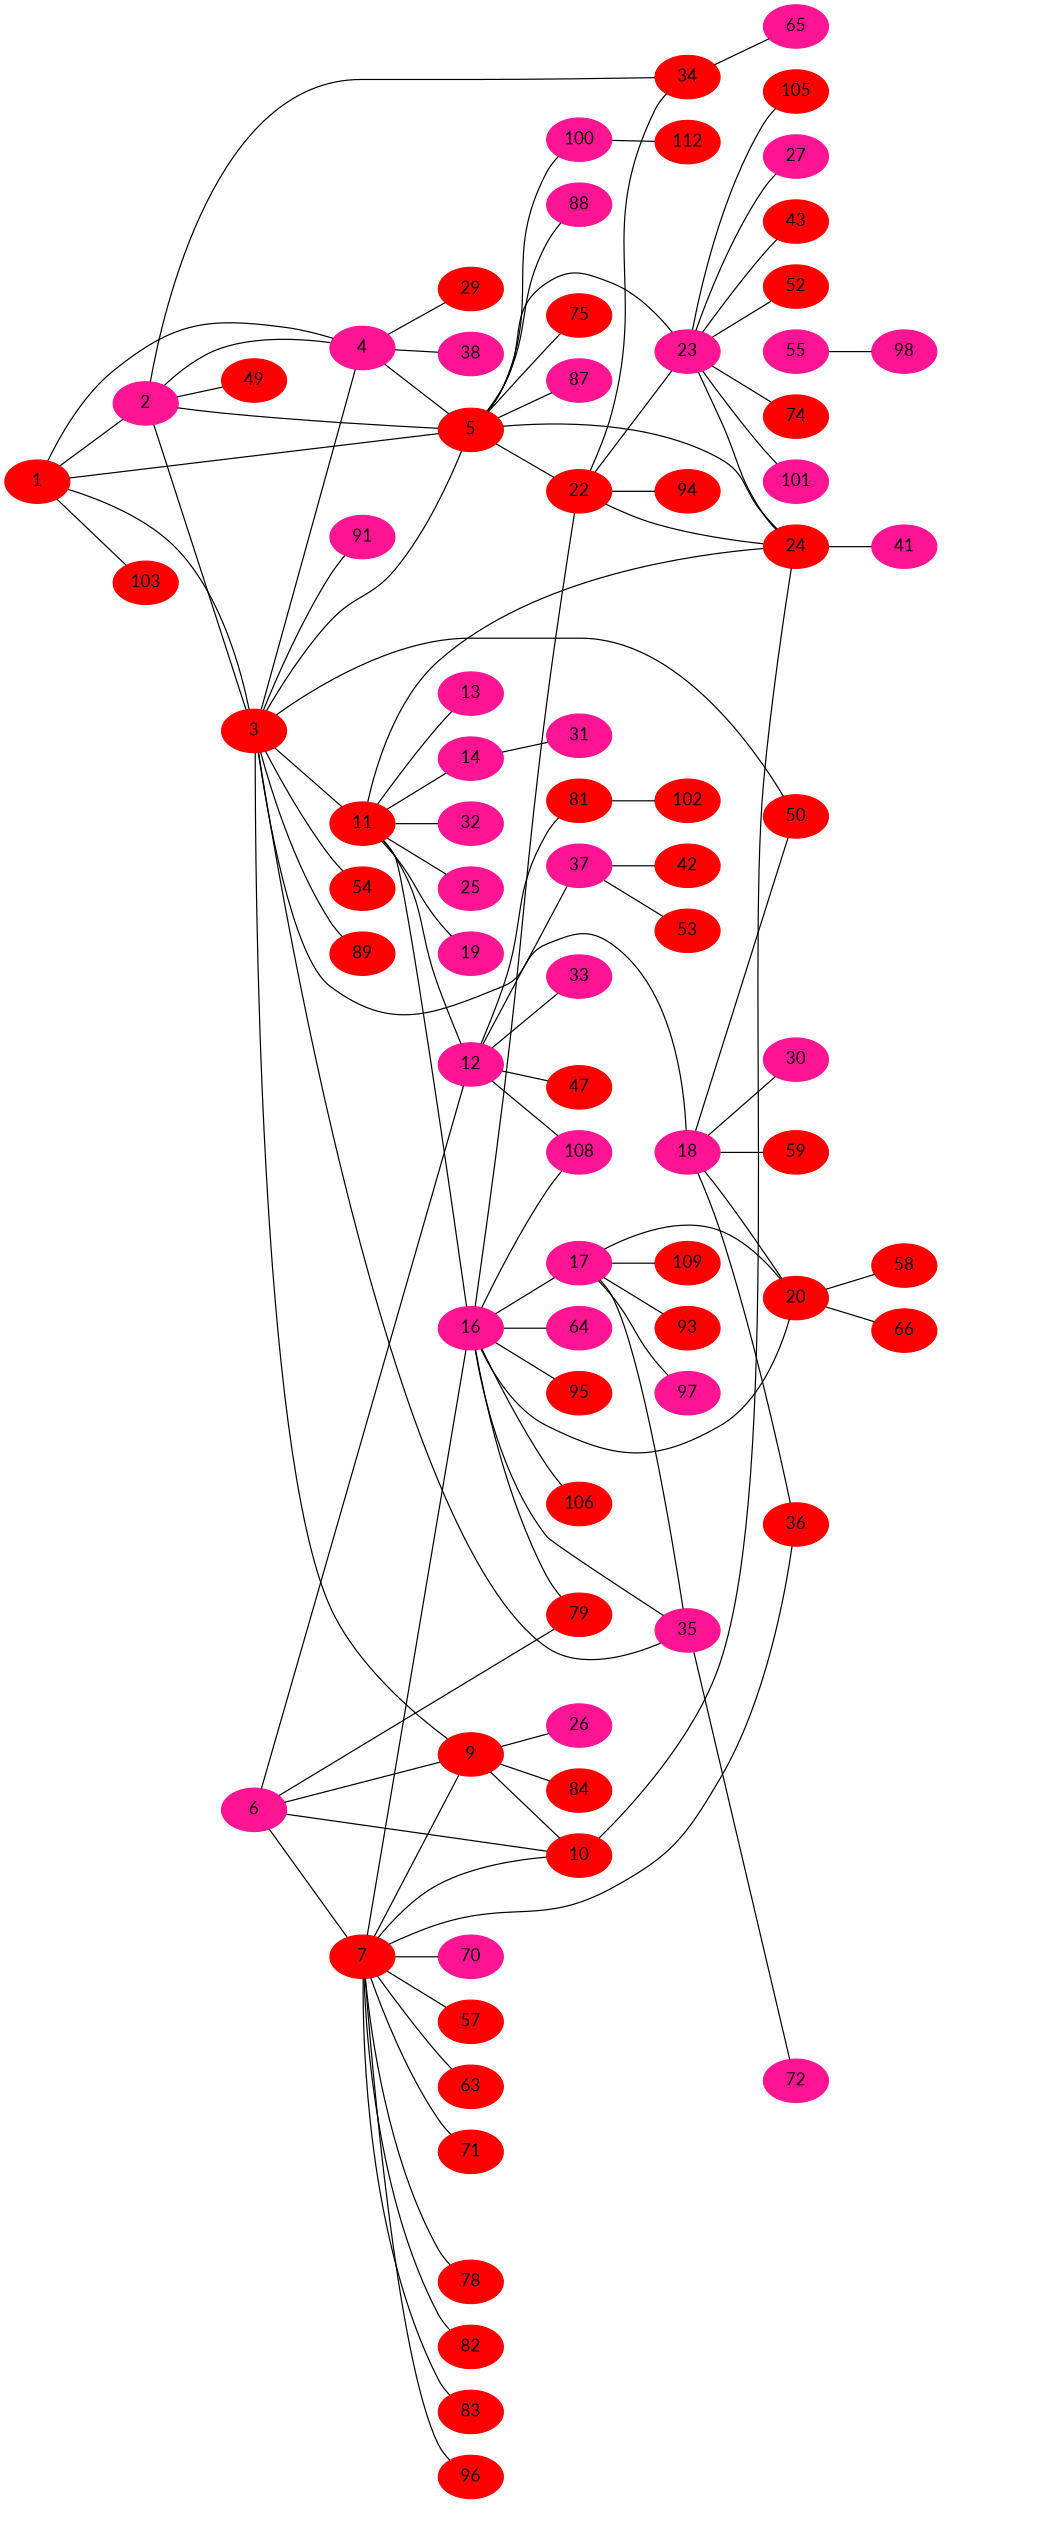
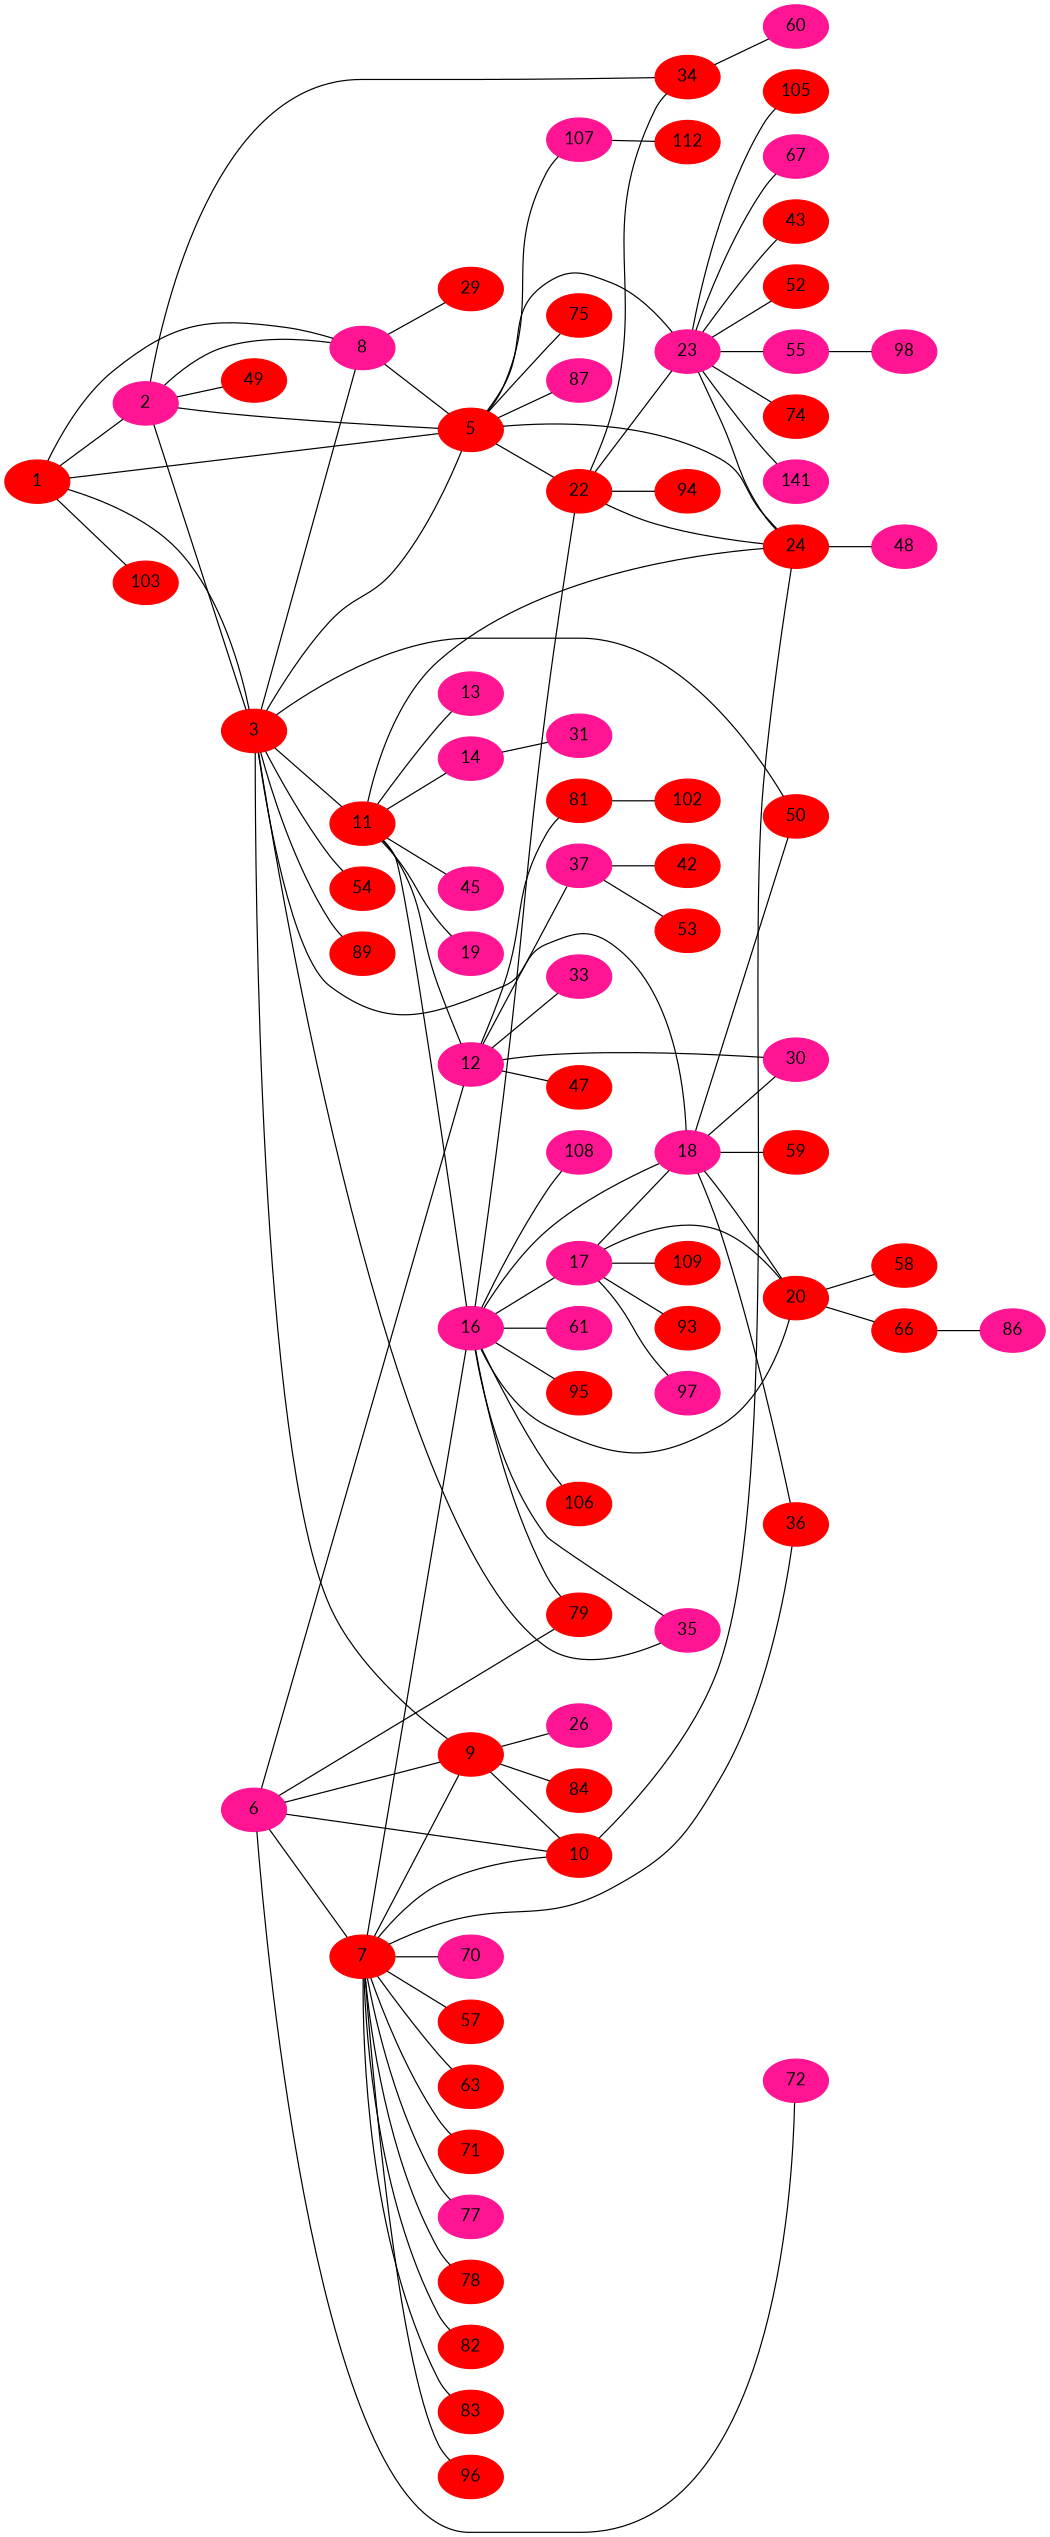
(796, 26) -> (796, 26)
(579, 140) -> (579, 140)
(796, 157) -> (796, 157)
(579, 205) -> none
(362, 348) -> (362, 348)
none -> (742, 352)
(471, 354) -> none
(796, 482) -> (796, 482)
(362, 537) -> none
(904, 547) -> (904, 547)
(471, 824) -> none
(471, 889) -> (471, 889)
(525, 1108) -> (633, 1053)
none -> (559, 1221)
(579, 1328) -> (579, 1328)
none -> (1013, 1331)
(653, 1441) -> (634, 1208)
(742, 1856) -> (415, 2503)
none -> (471, 2217)
